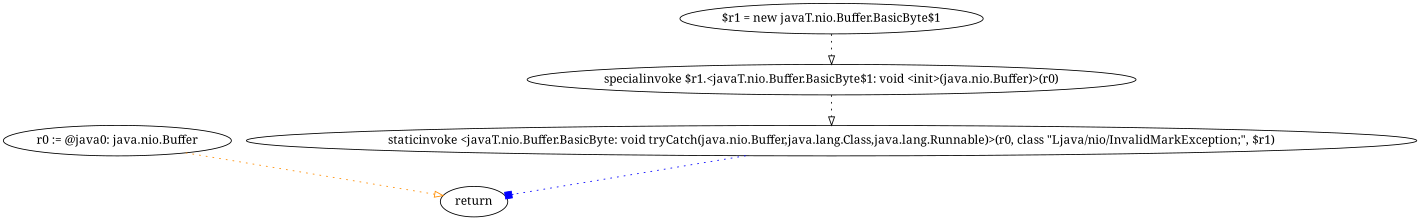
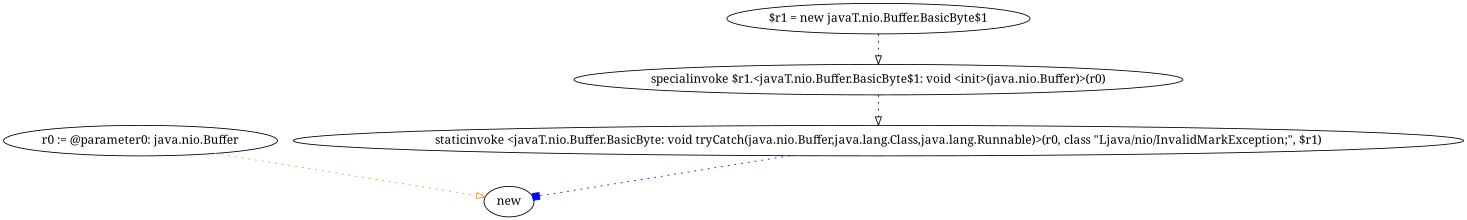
(117, 141) -> (141, 141)
(474, 202) -> (509, 202)
